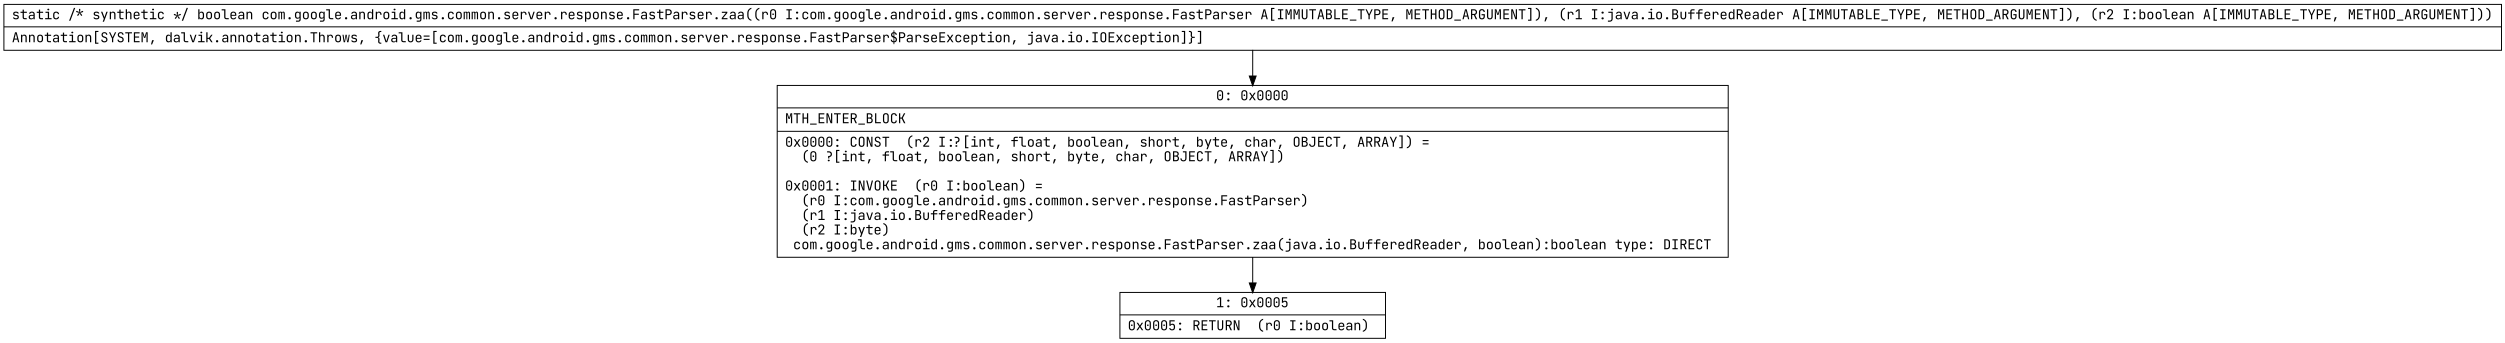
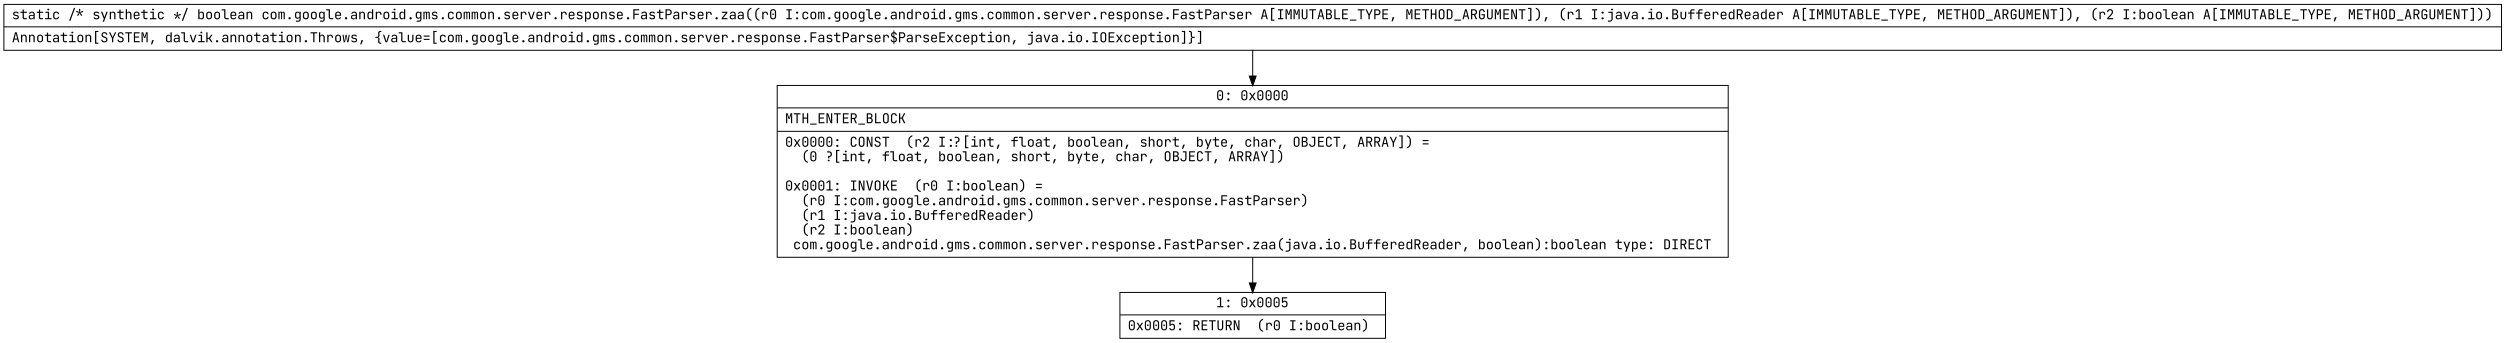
(838, 230) -> (850, 230)
